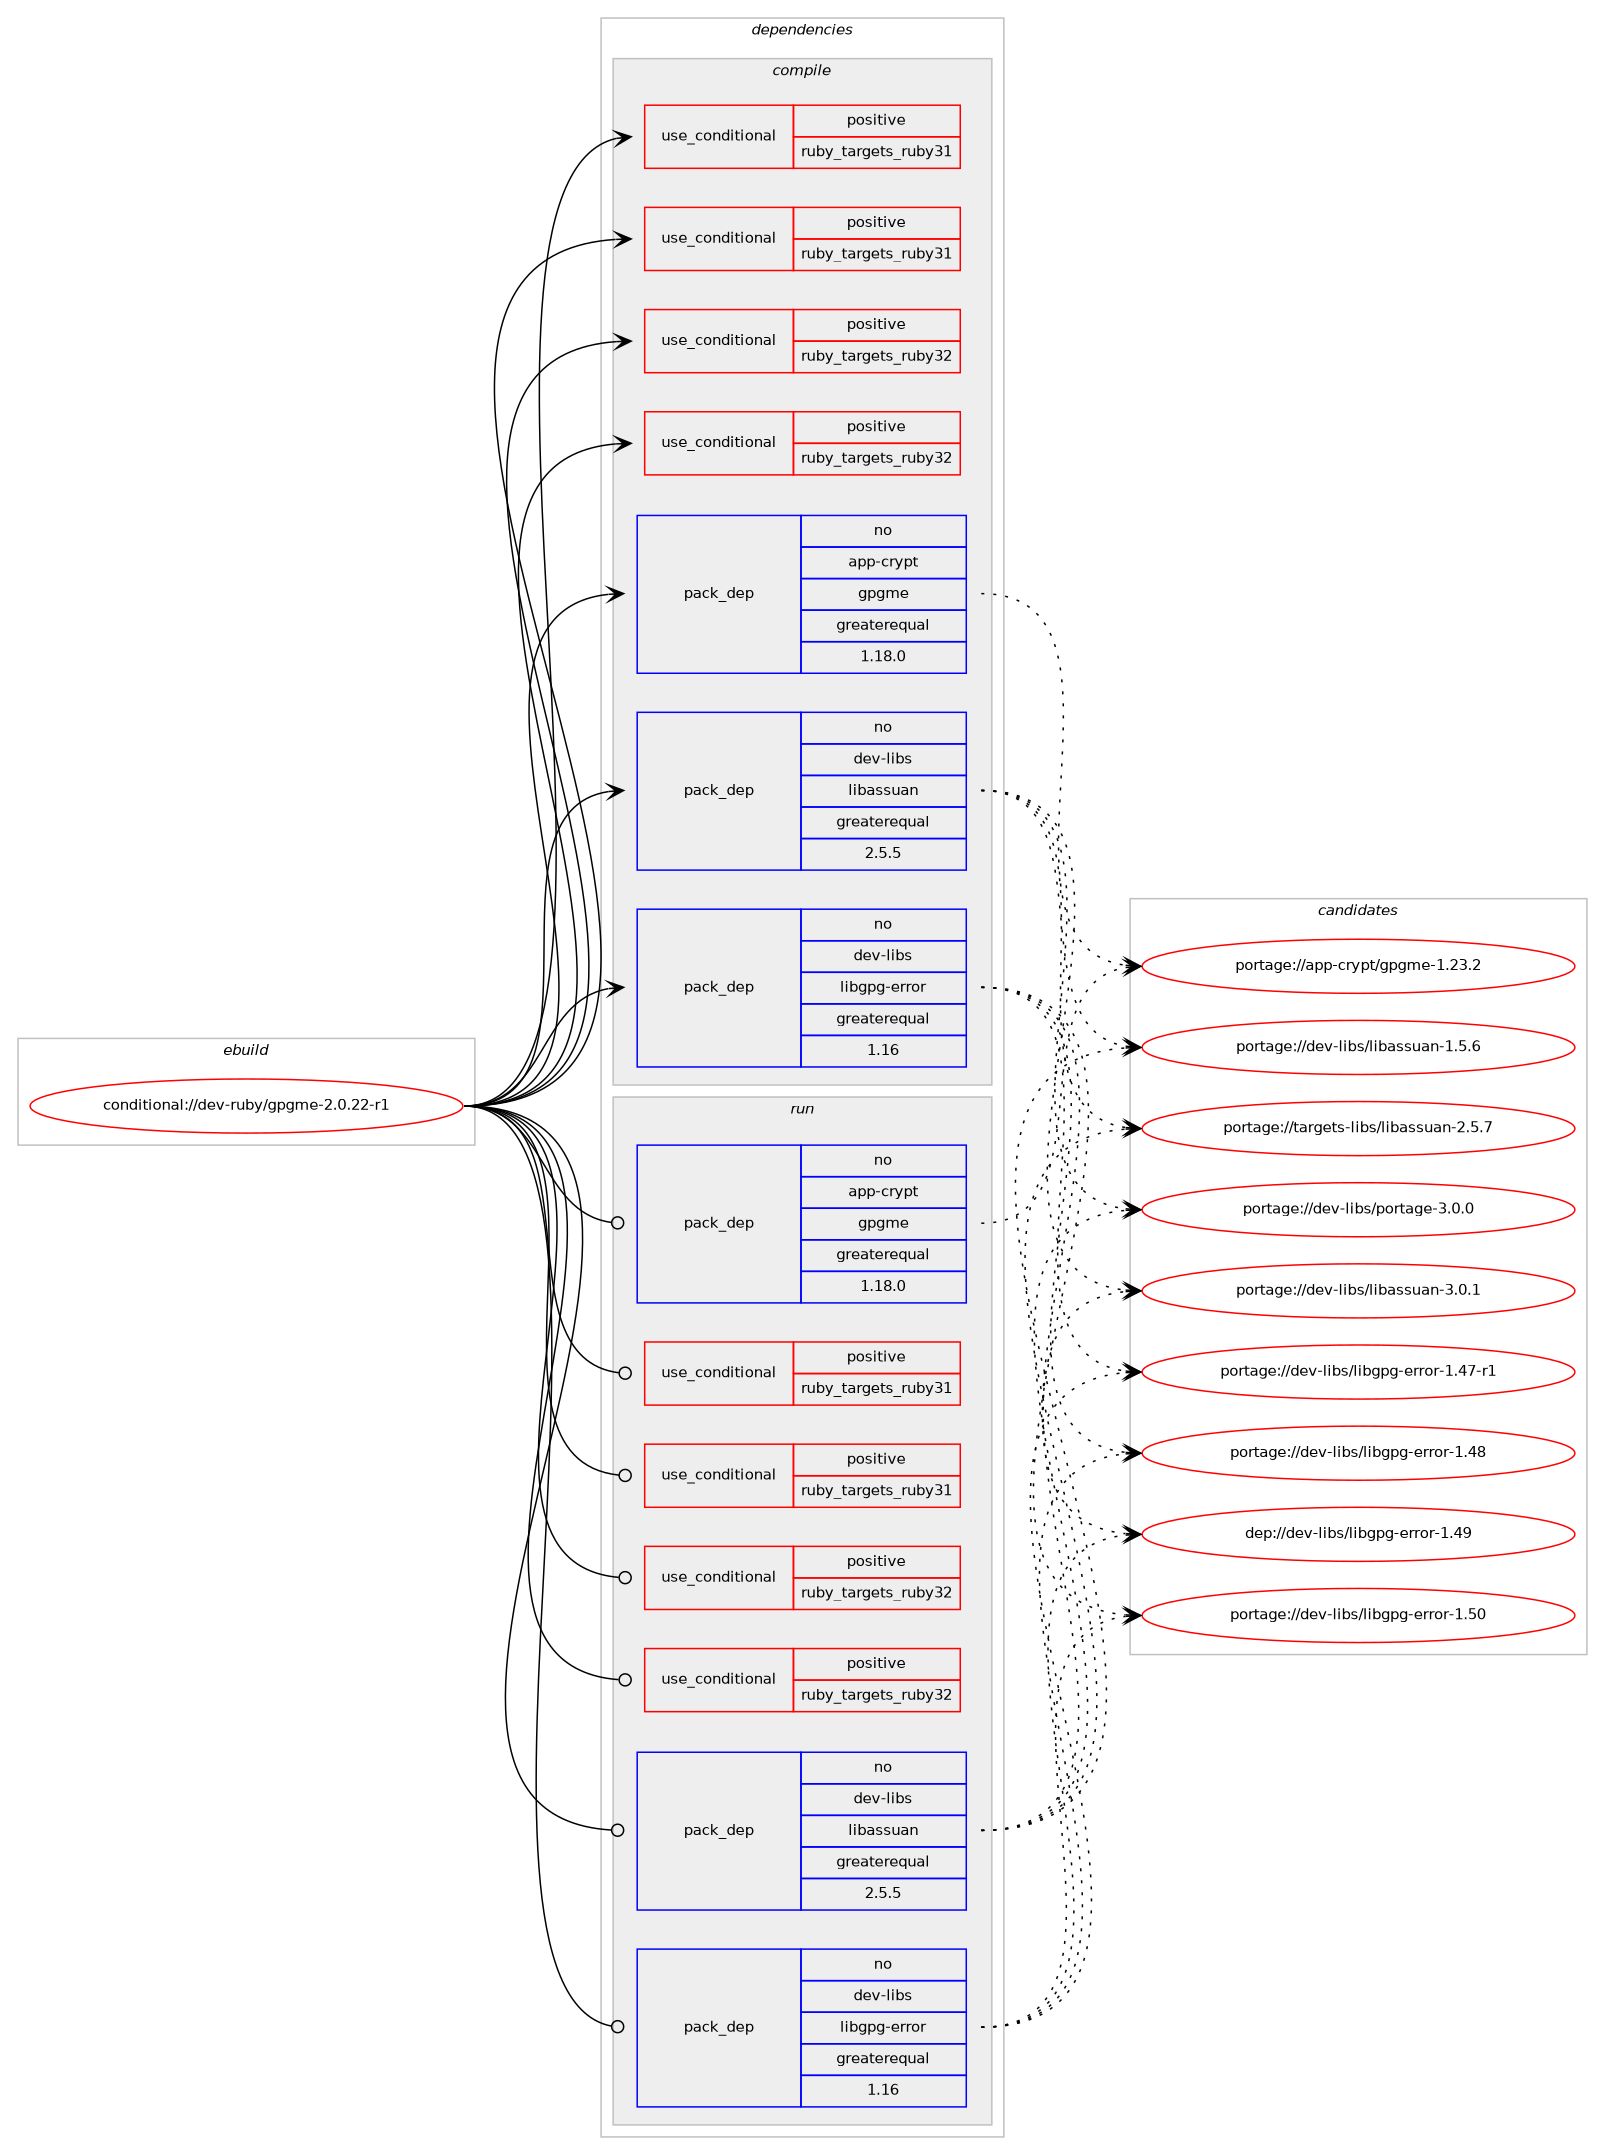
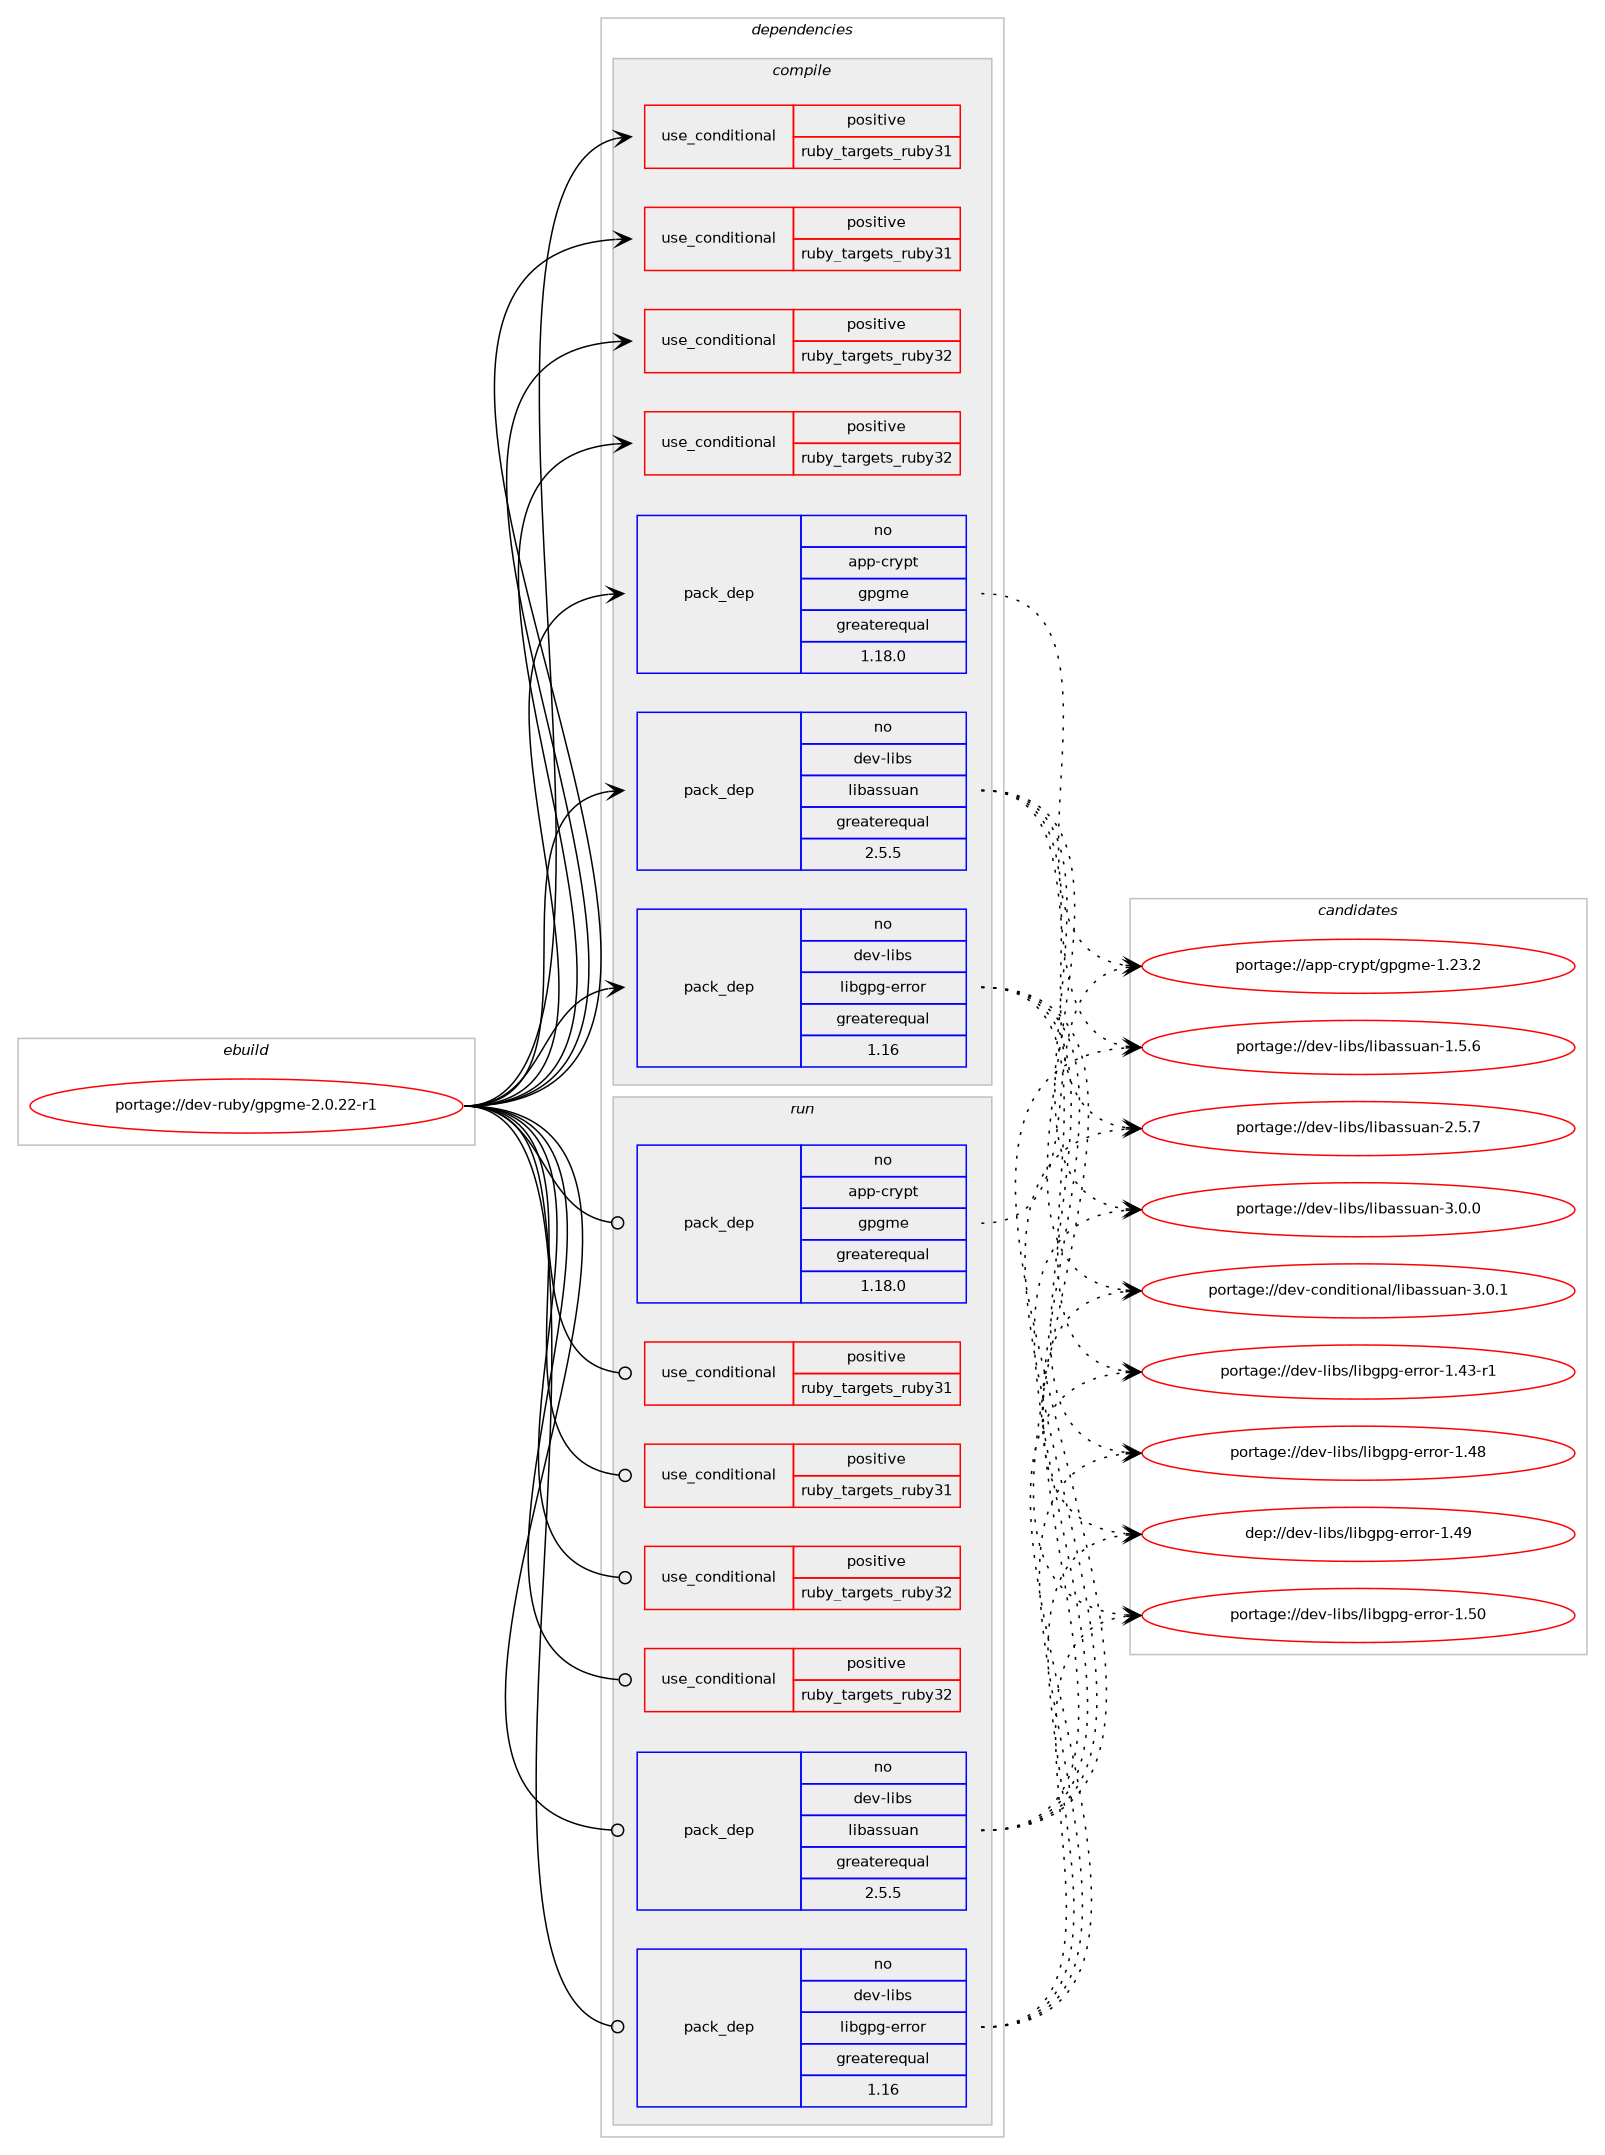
(246, 1106) -> (246, 1106)
(1359, 1129) -> (1359, 1129)
(1359, 1210) -> (1359, 1210)
(1359, 1291) -> (1359, 1291)
(1359, 1372) -> (1359, 1372)
